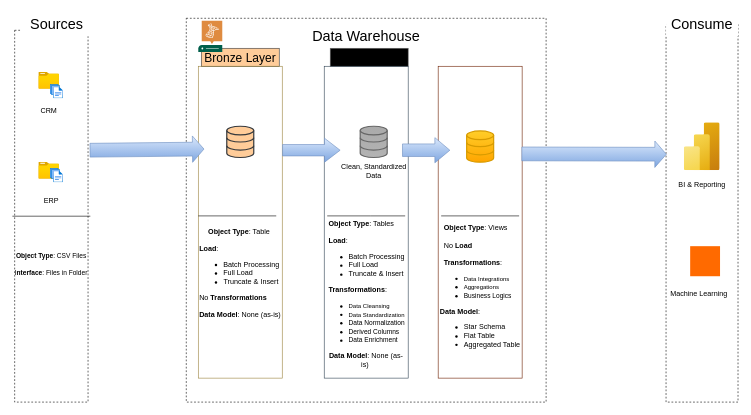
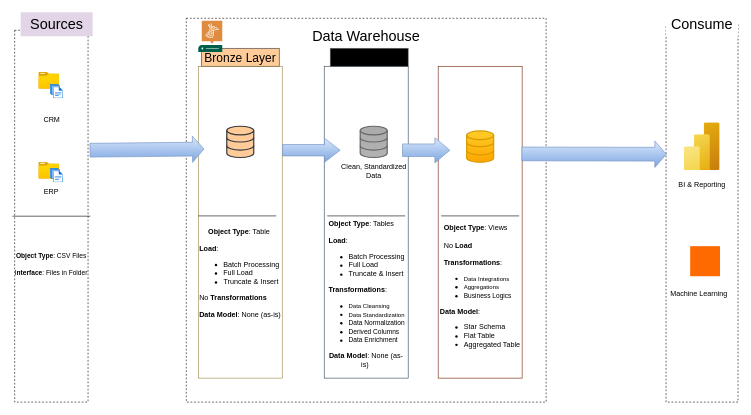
(57, 24) -> (57, 24)
(49, 111) -> (52, 120)
(51, 201) -> (51, 192)
